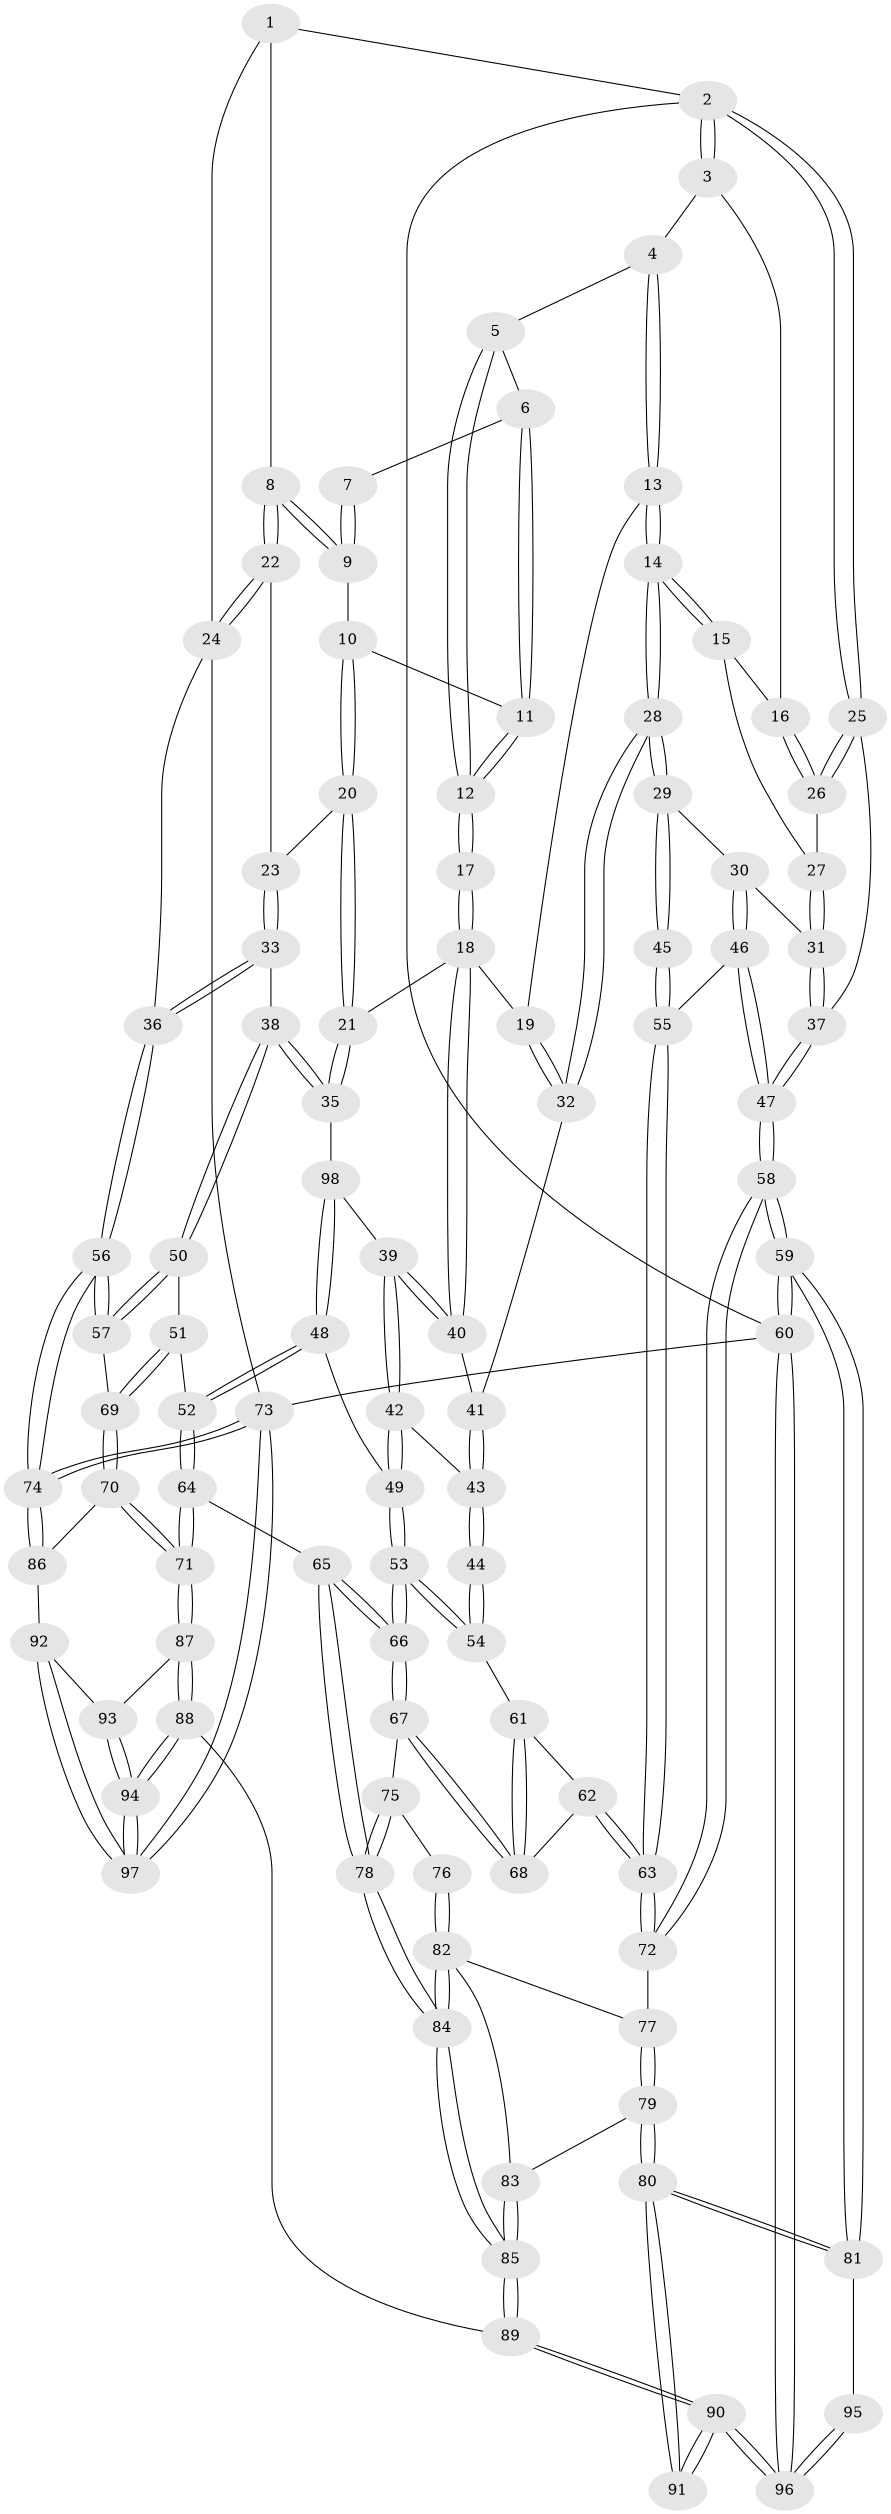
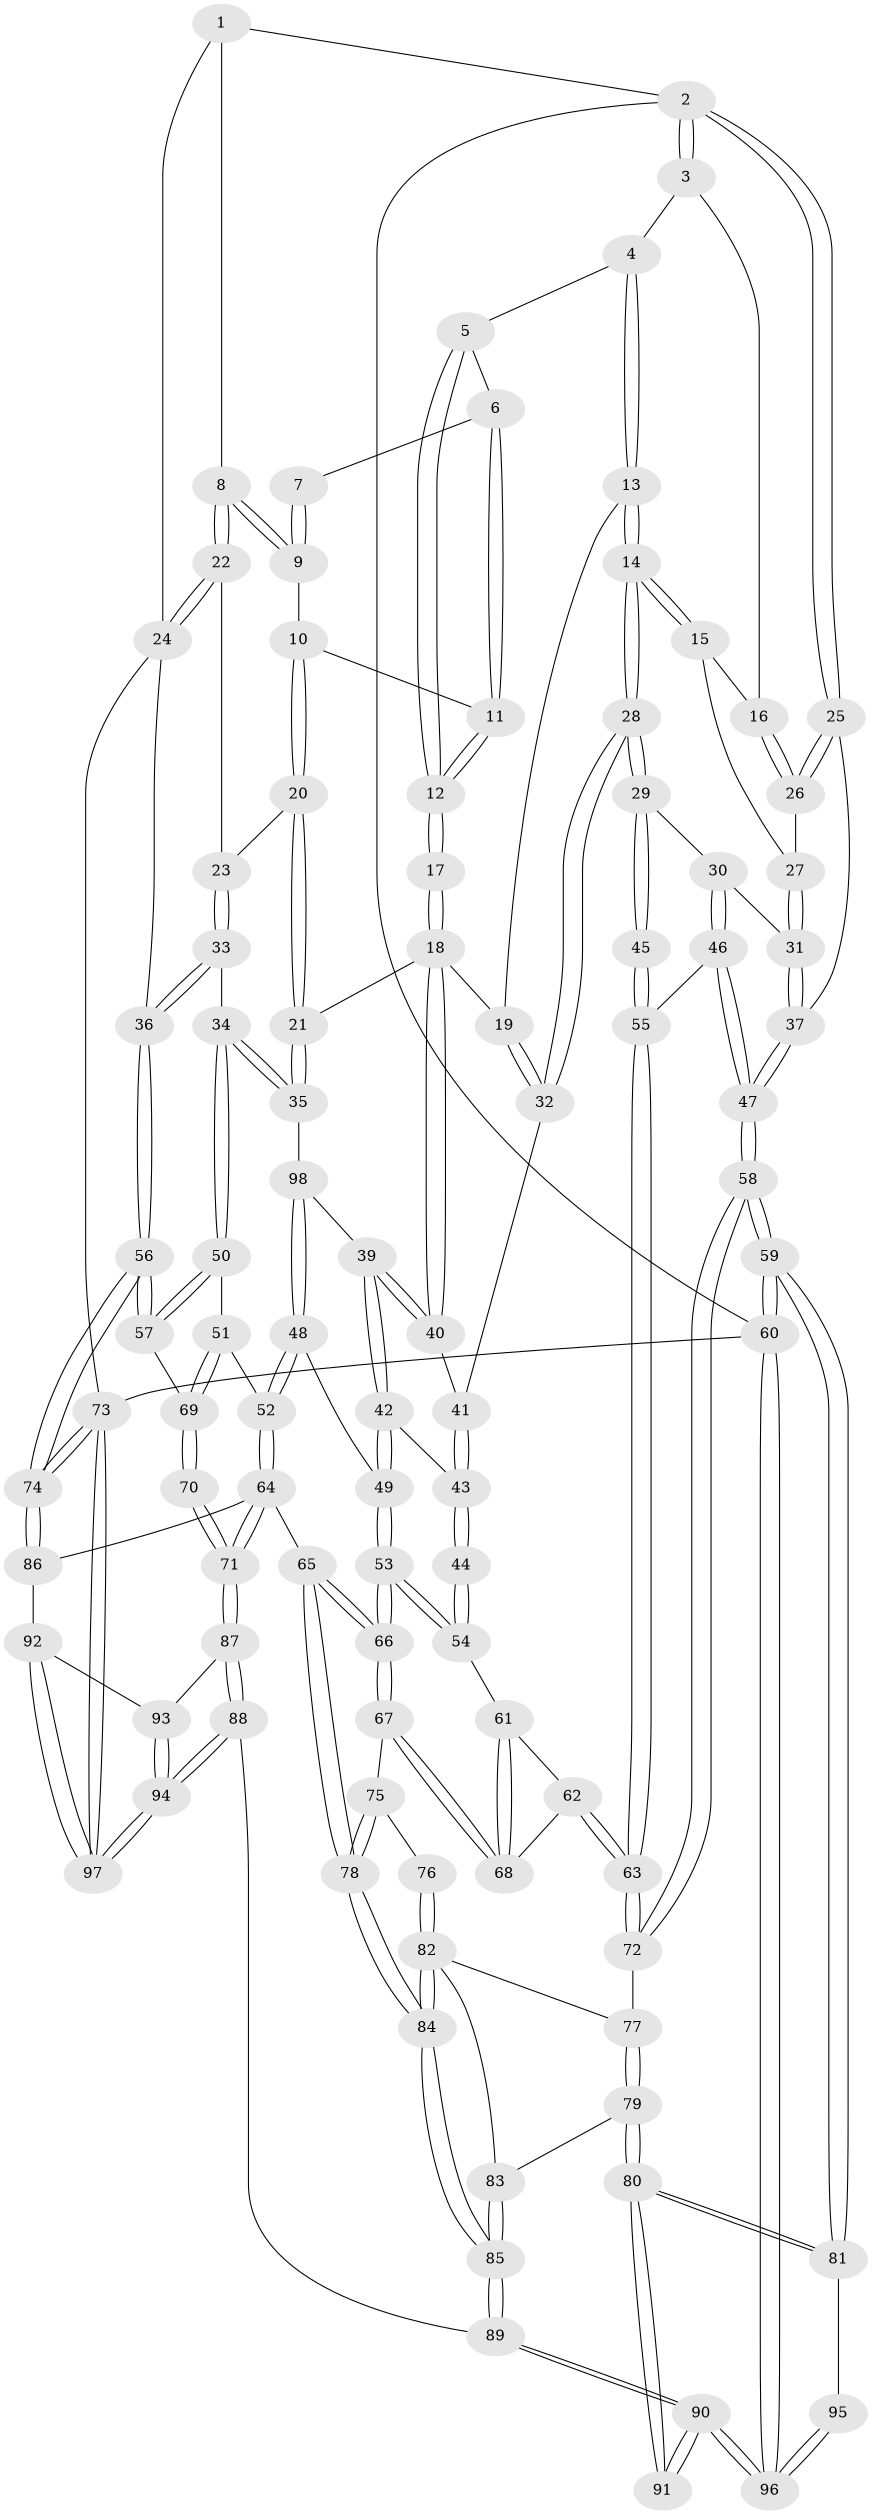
(271, 1026) -> (222, 1026)
(74, 1527) -> (153, 1533)
